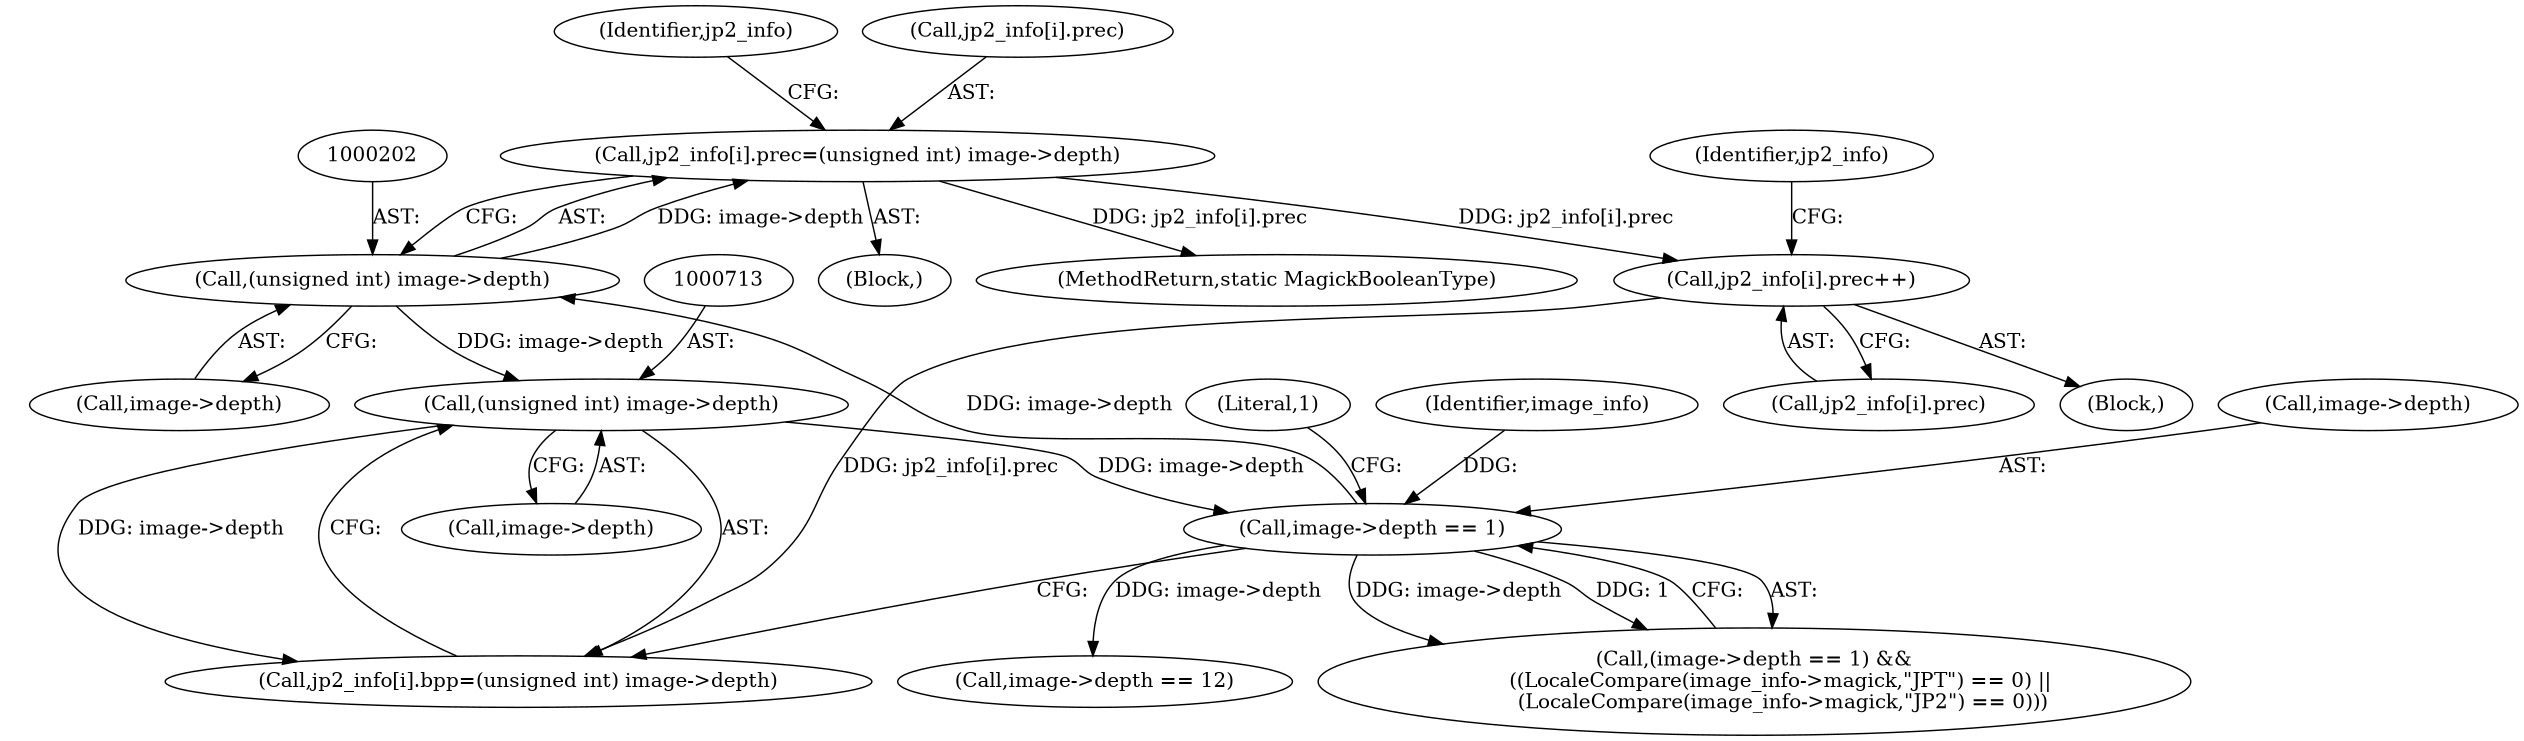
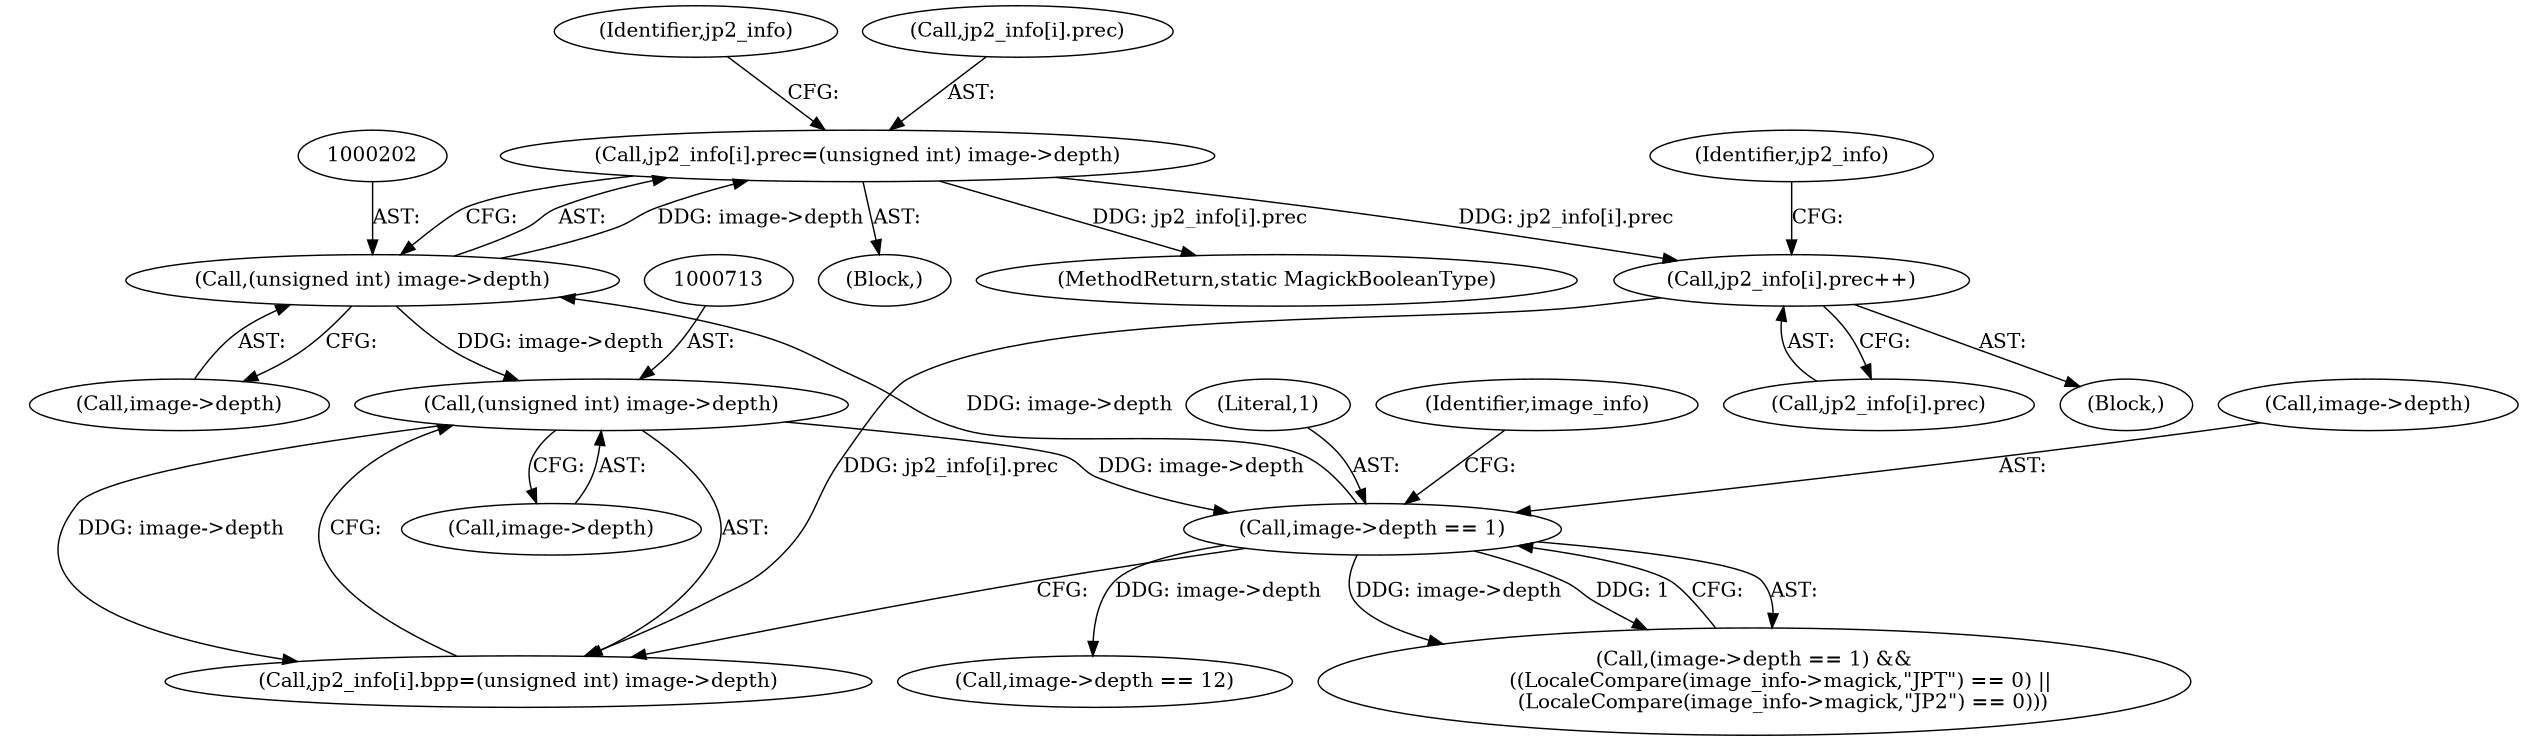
(1380, 467) -> (1380, 467)
(1493, 467) -> (1493, 467)
